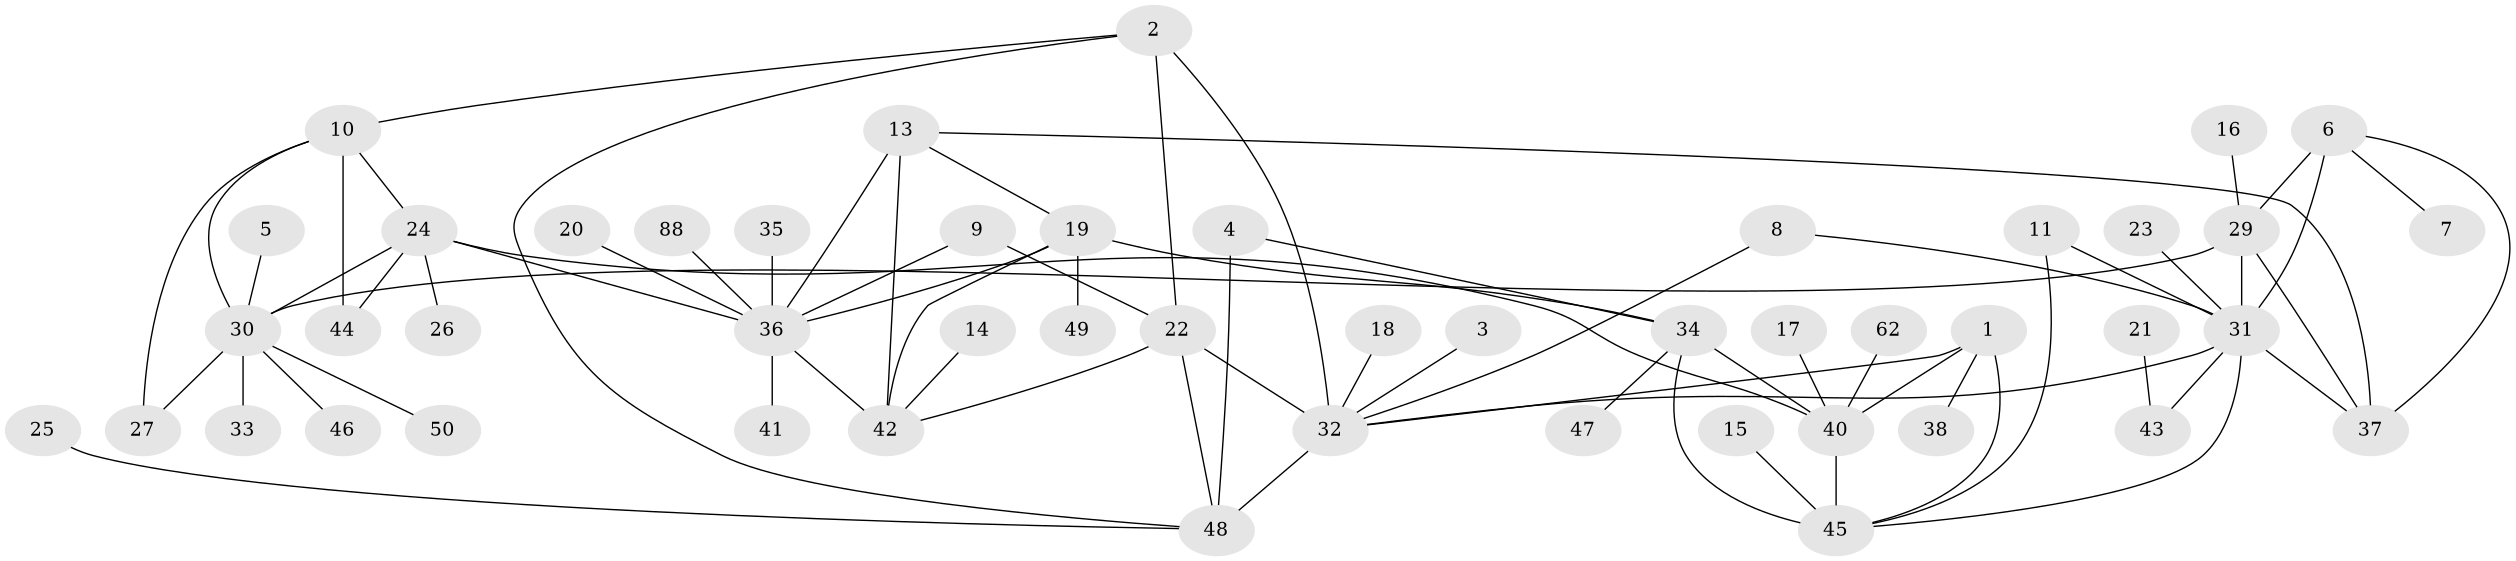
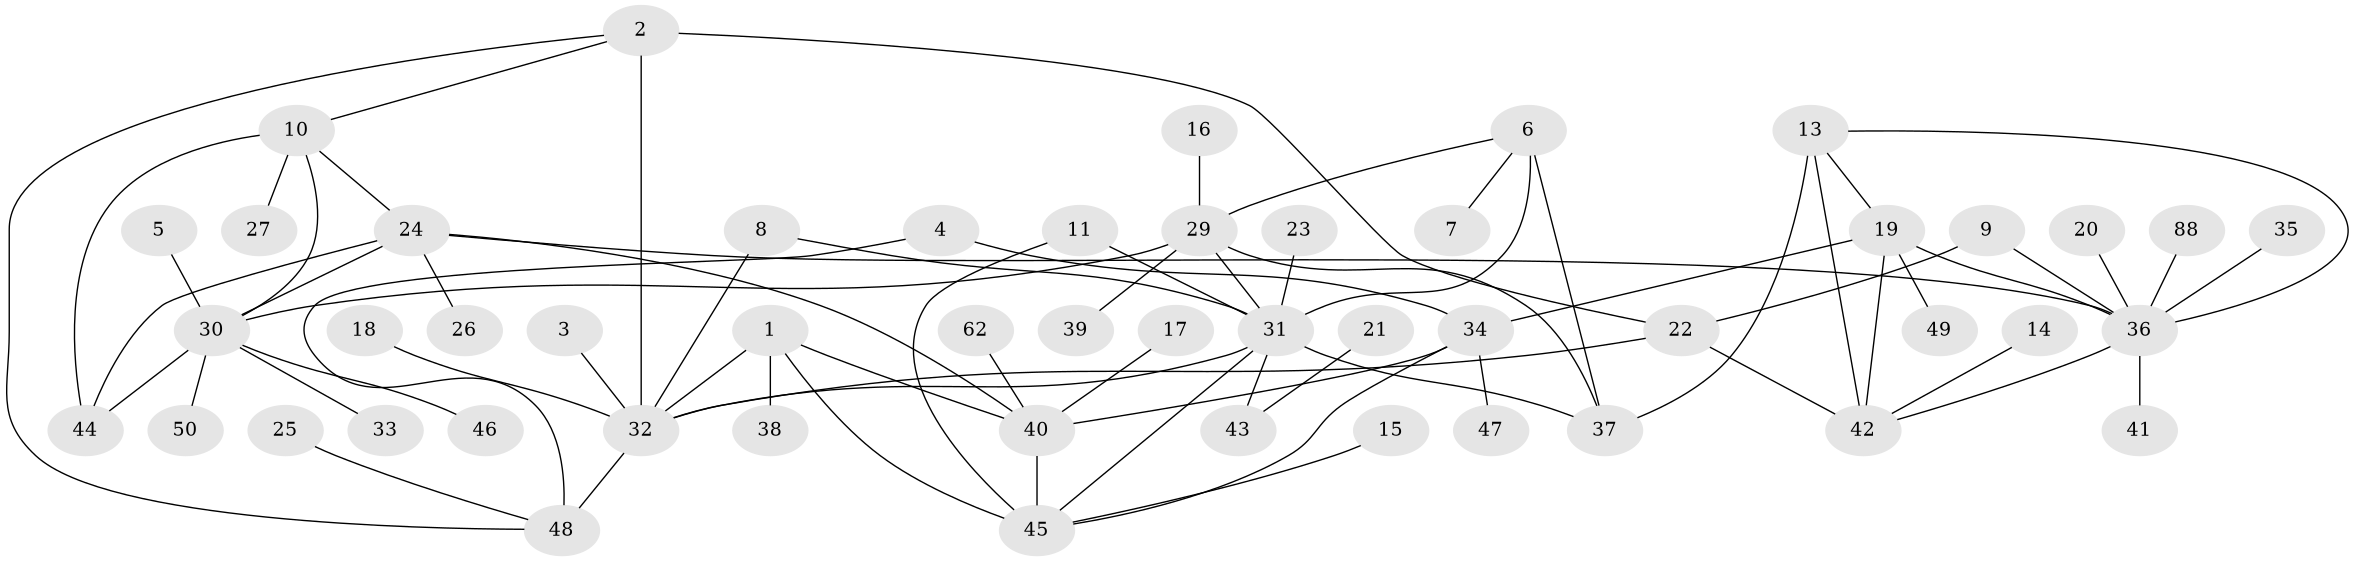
none -> (1076, 331)
(193, 380) -> (149, 381)
(1197, 431) -> none
